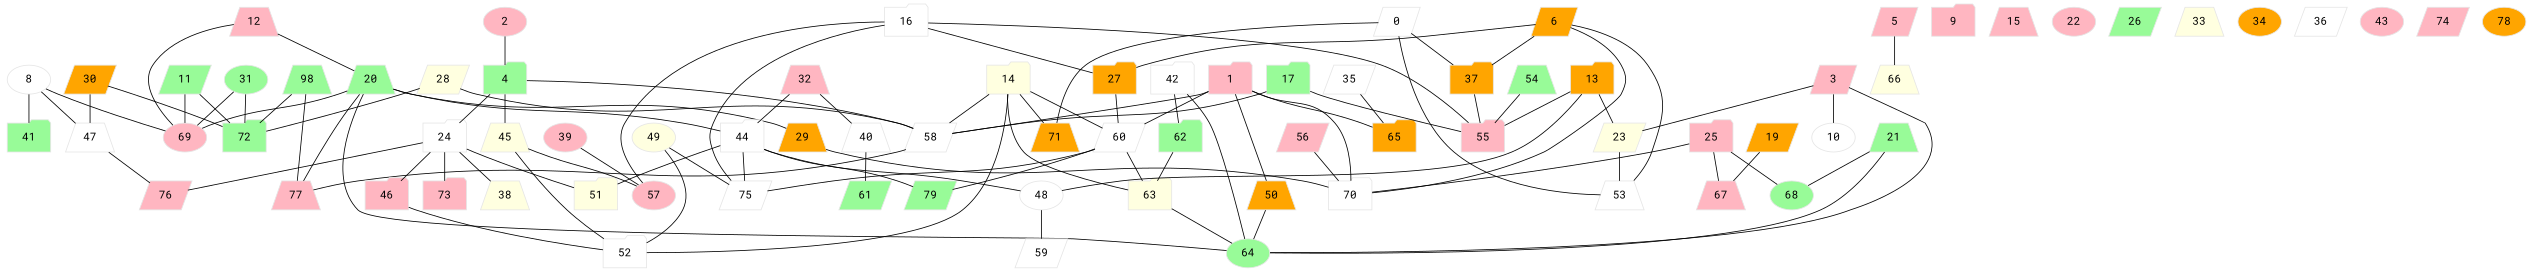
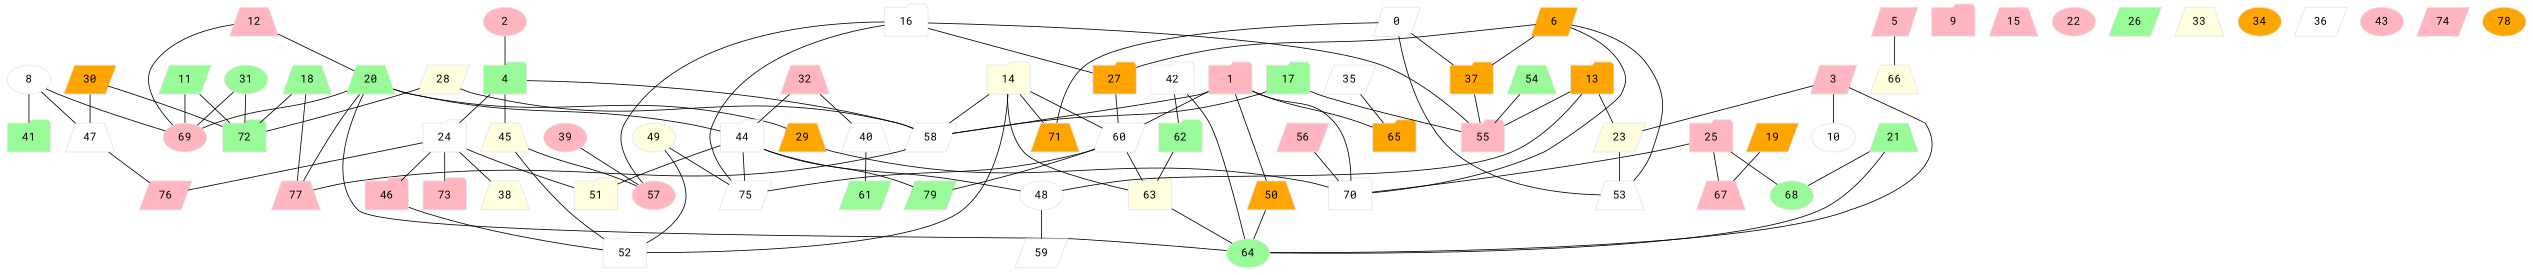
(307, 80) -> (307, 80)
